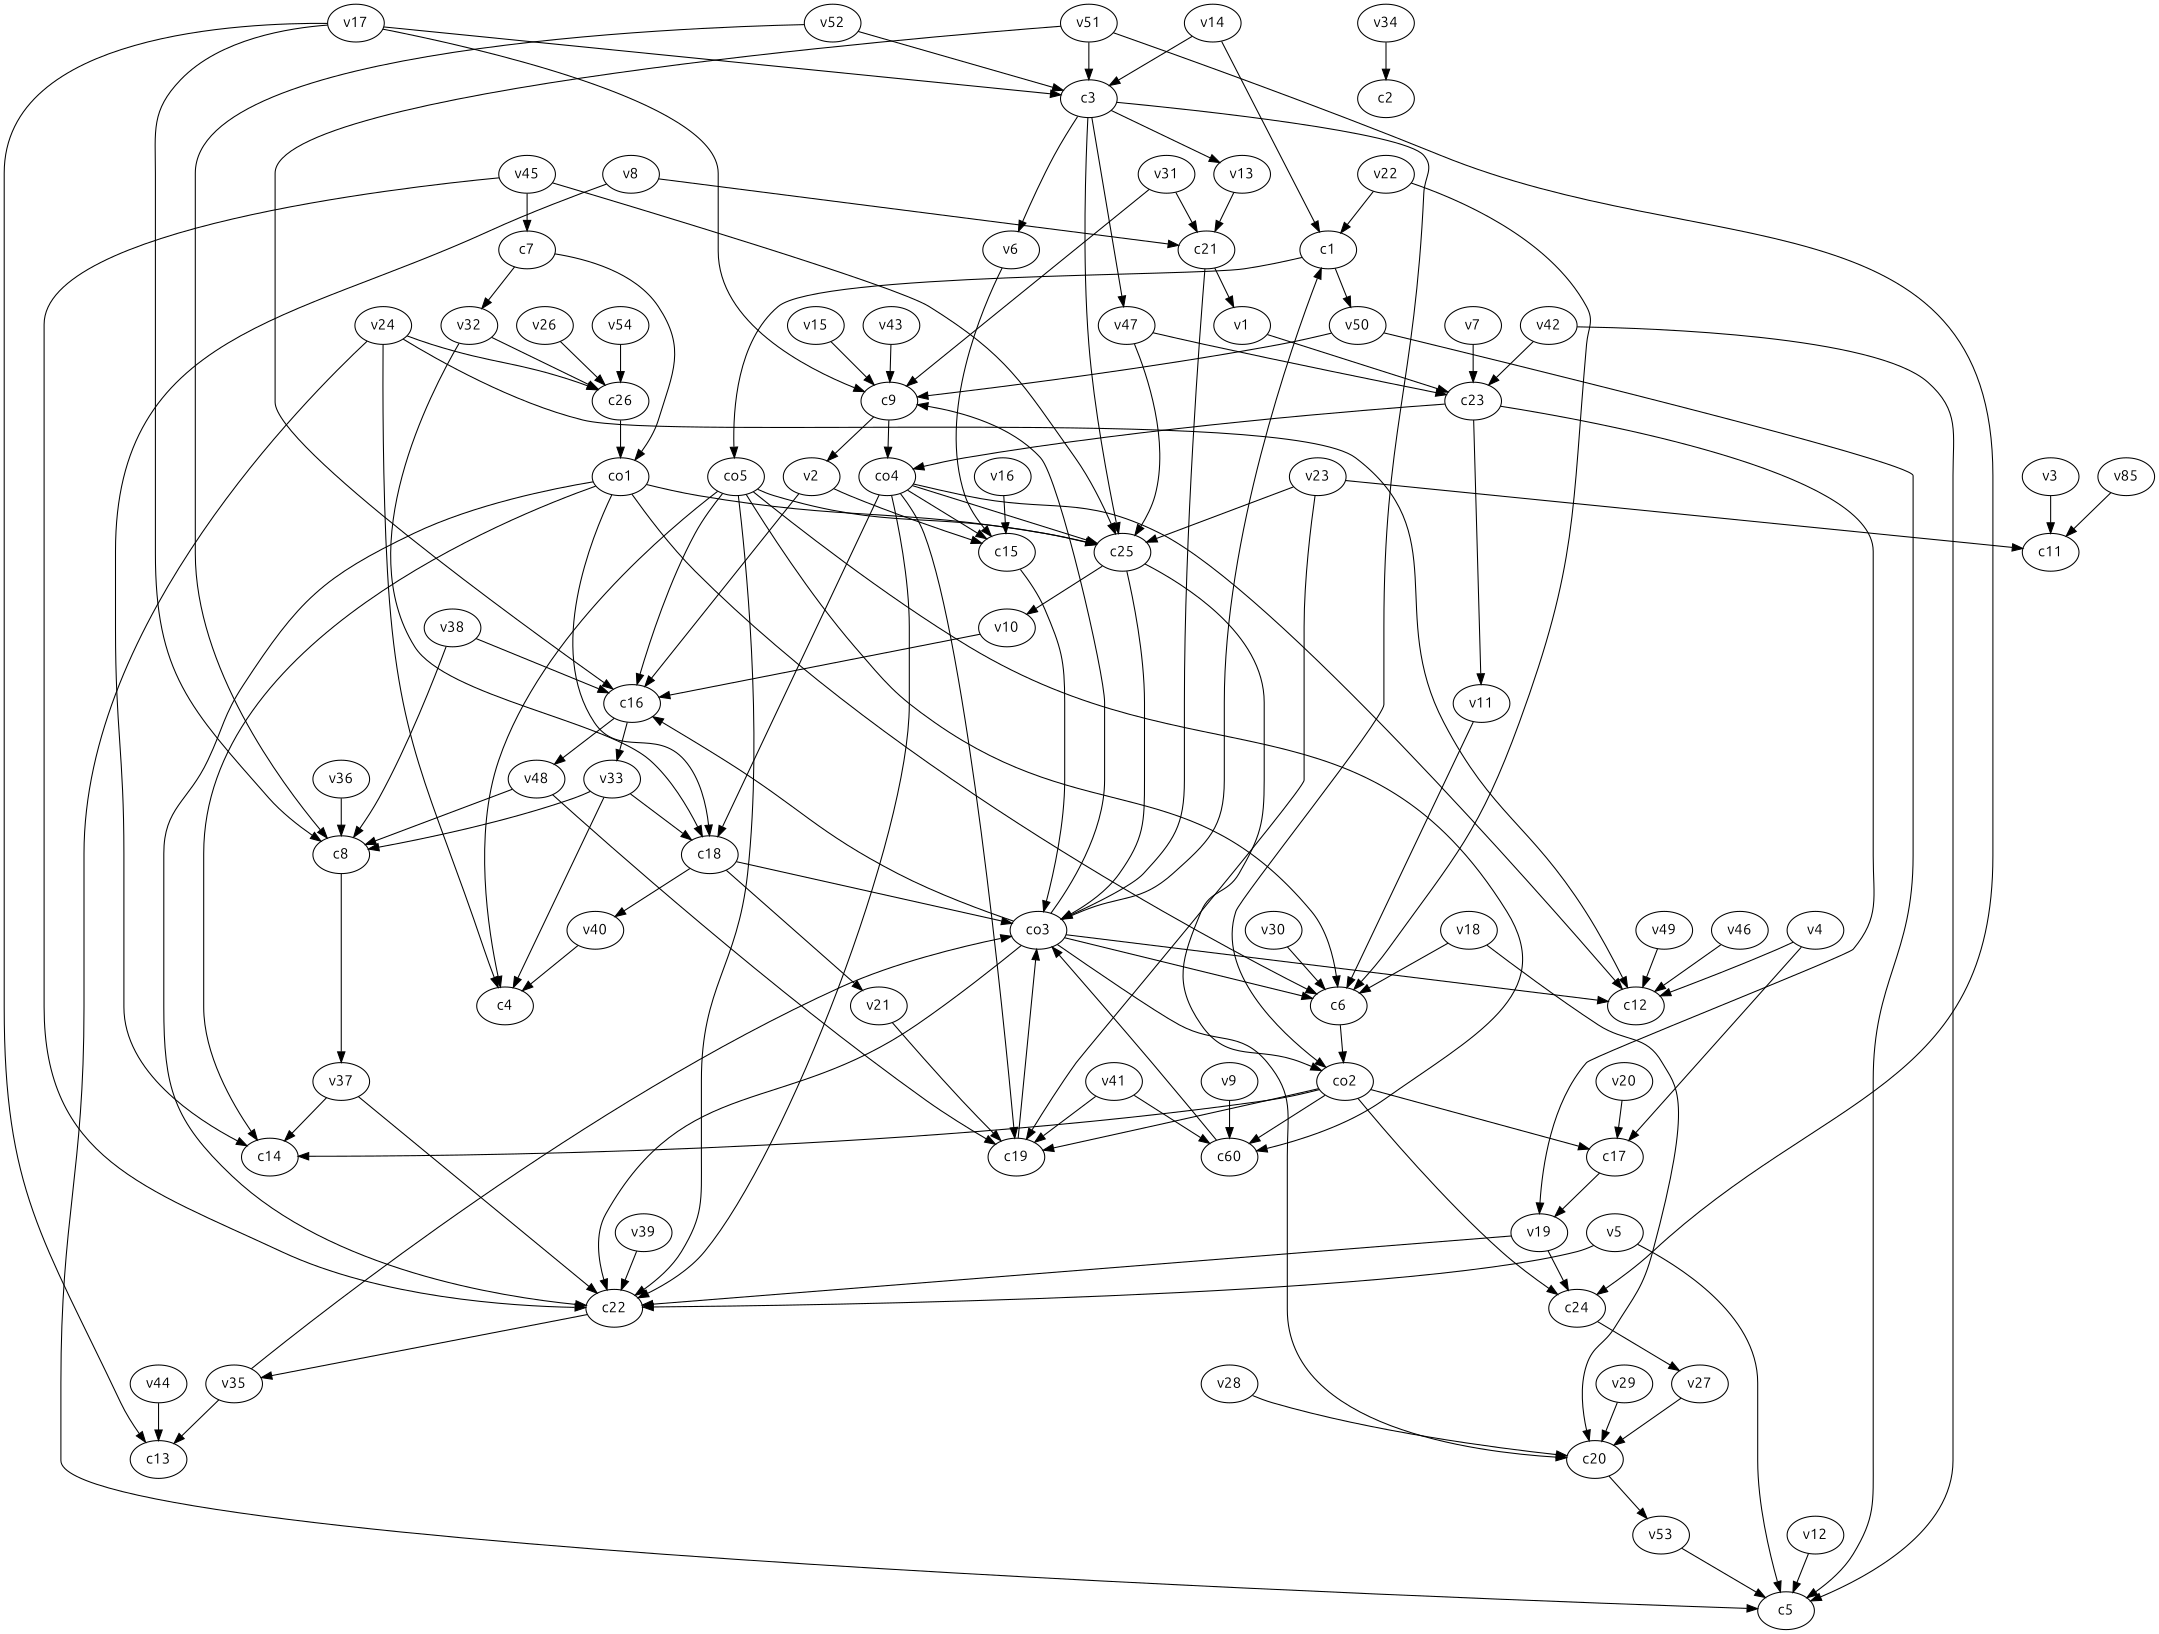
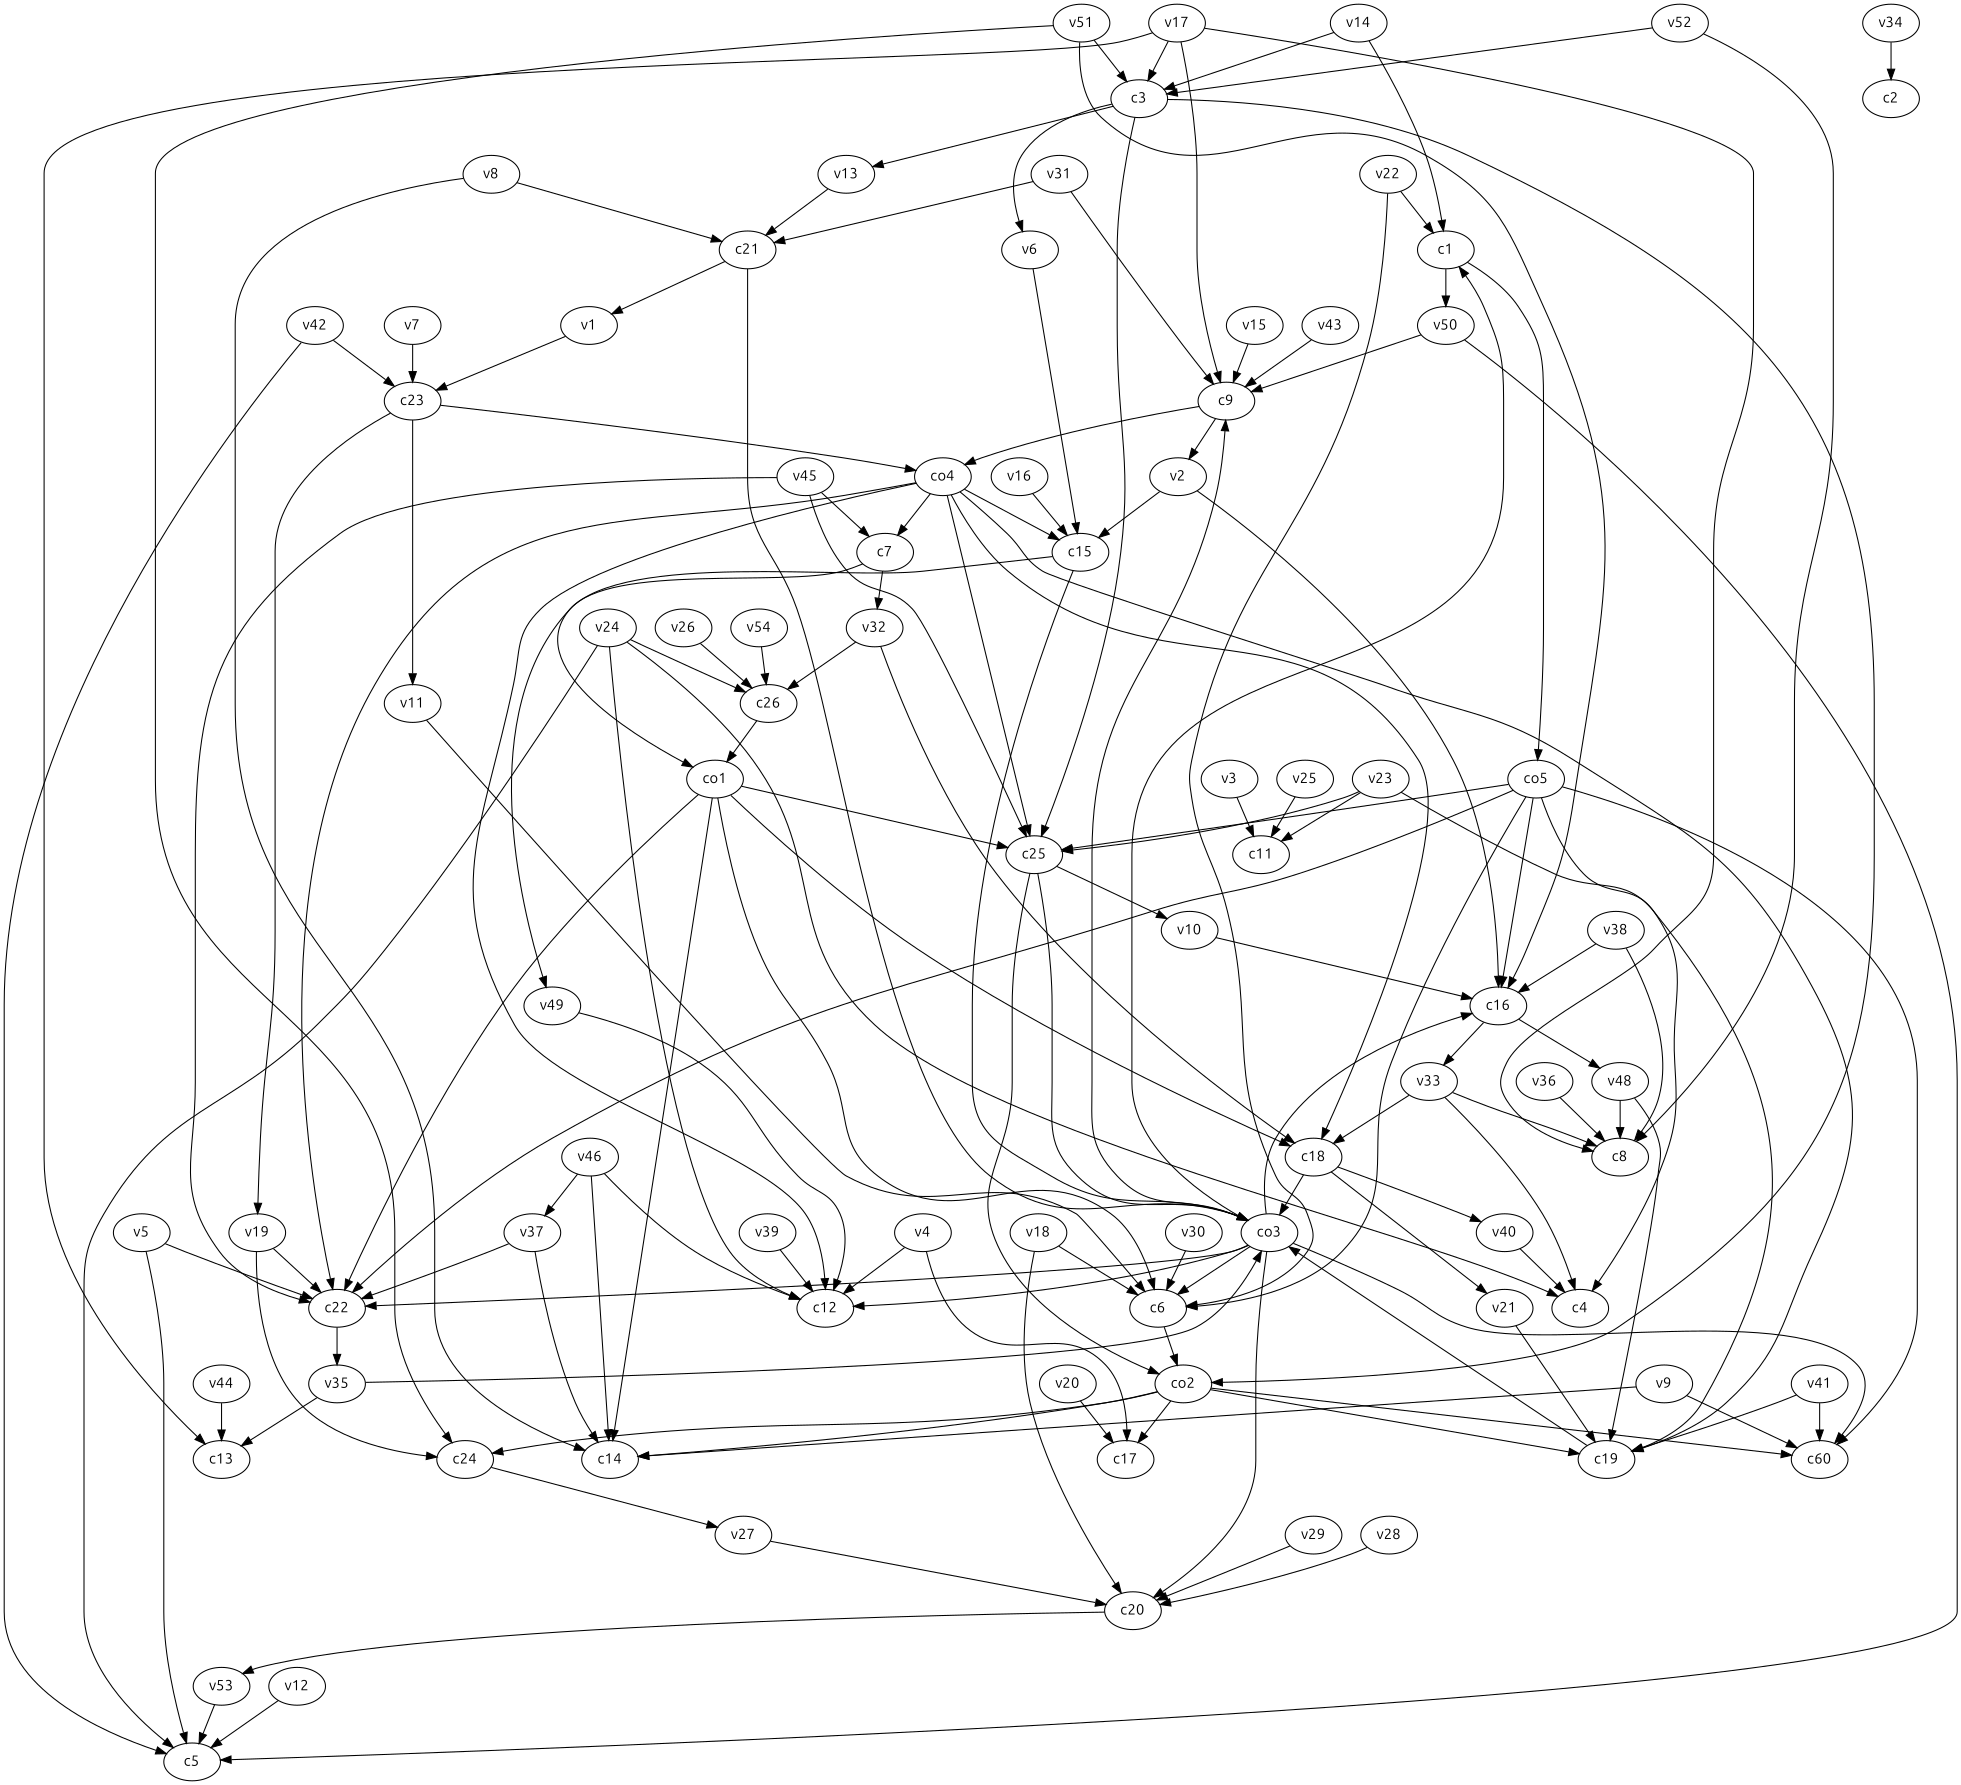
(1127, 325) -> none
(2126, 477) -> (1305, 779)
none -> (917, 510)
none -> (550, 637)
(341, 963) -> (564, 1191)
(1139, 1047) -> (1624, 1333)
(1581, 1191) -> none
(631, 1266) -> (793, 1266)
none -> (600, 1303)
none -> (1143, 1421)
